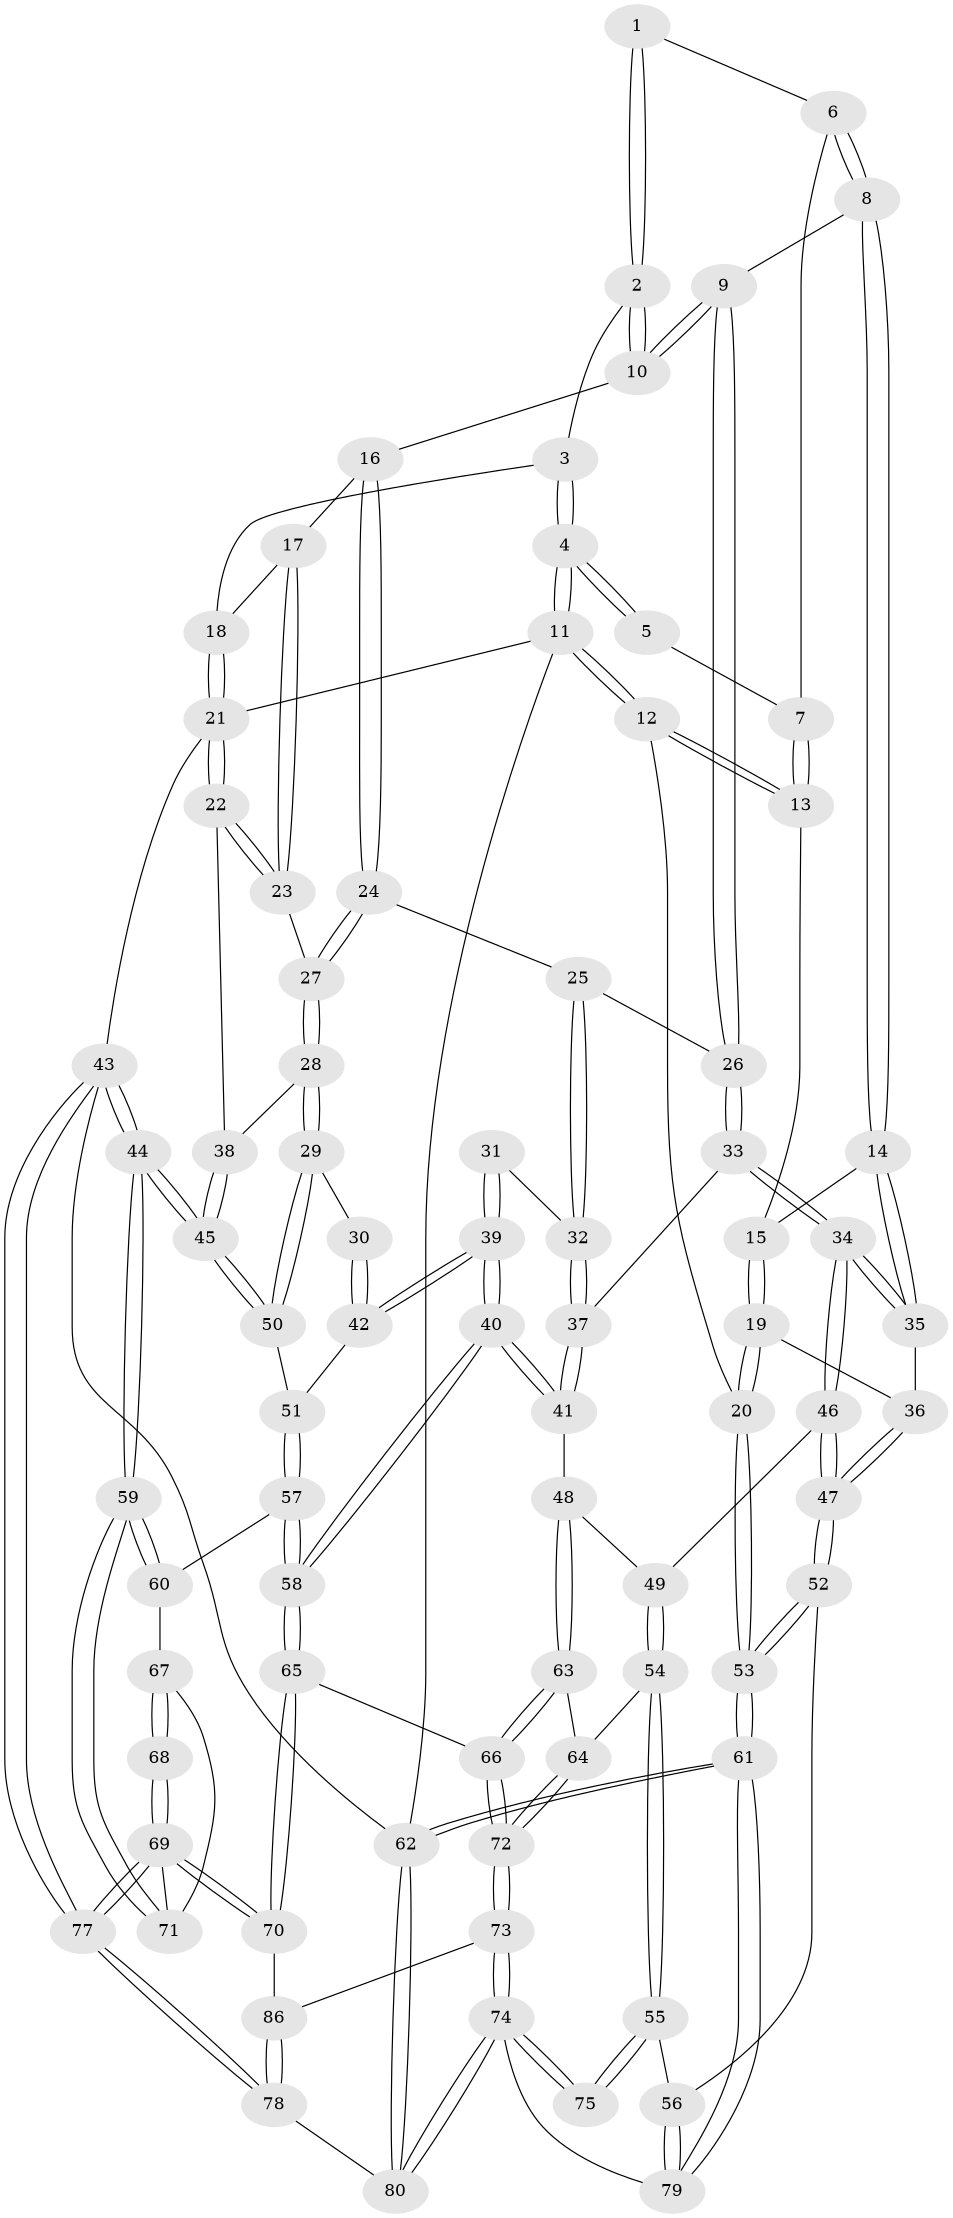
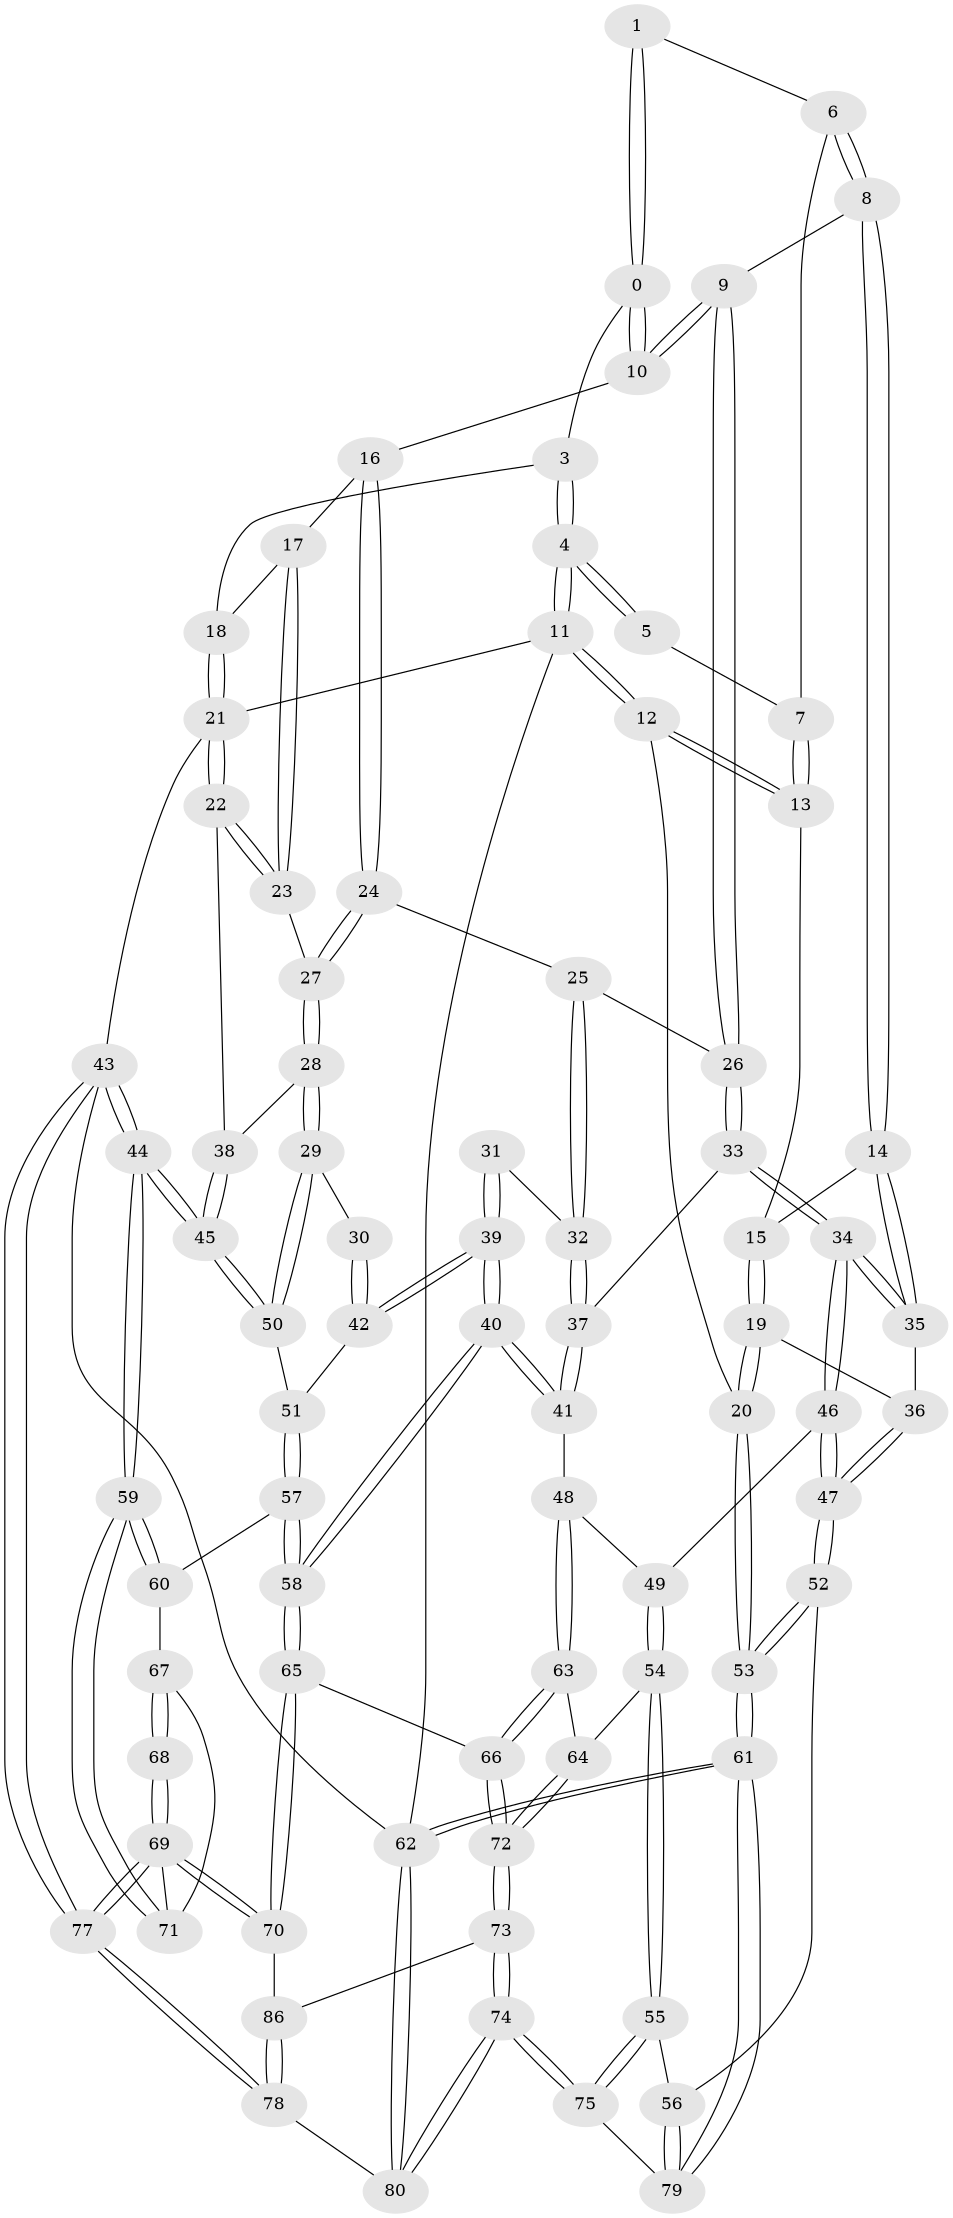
(637, 286) -> (637, 286)
(550, 2134) -> (629, 2148)
